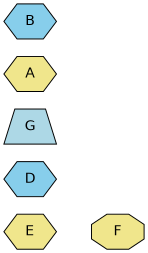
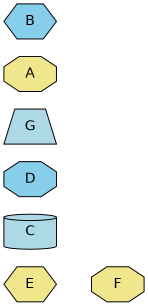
(30, 74) -> (30, 74)
(30, 179) -> (30, 179)
none -> (30, 232)
